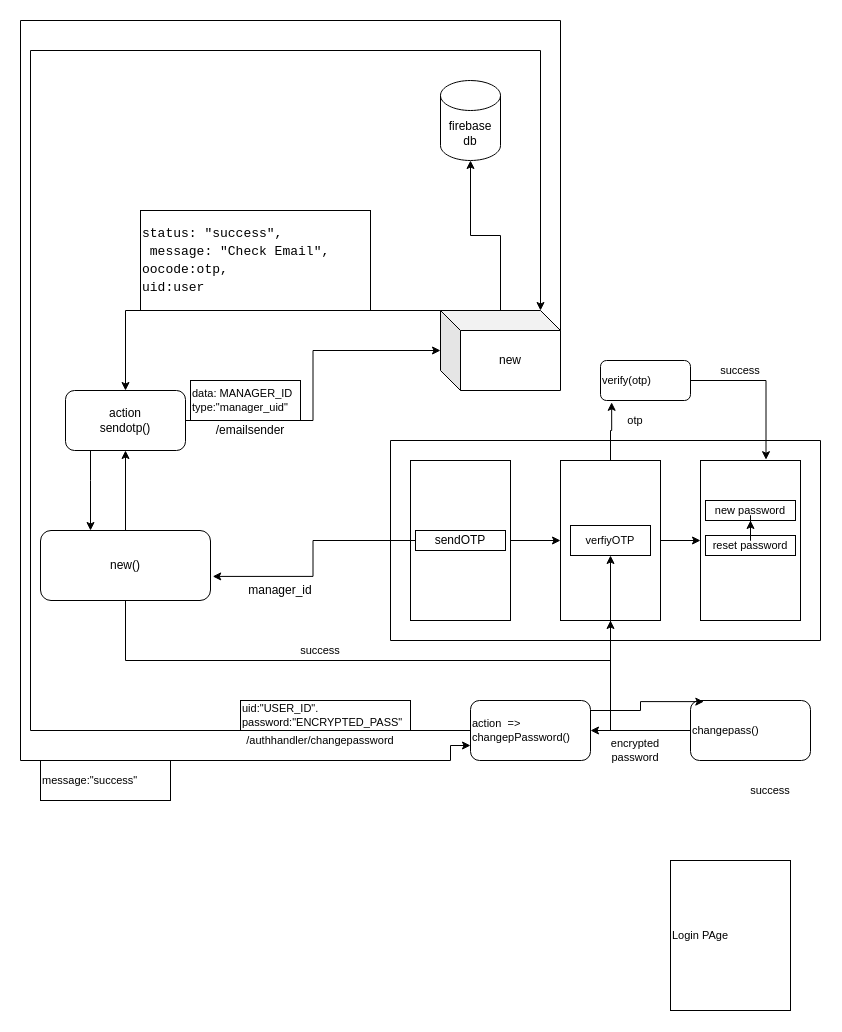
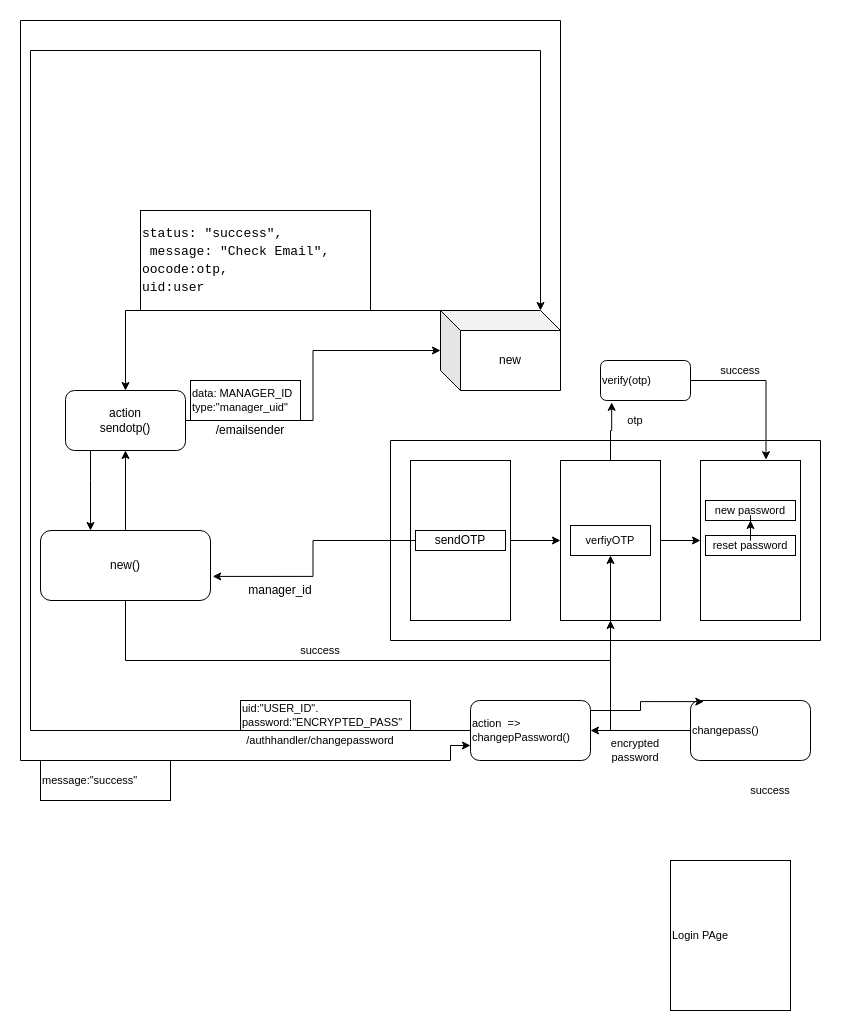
(471, 121) -> none
(490, 236) -> none
